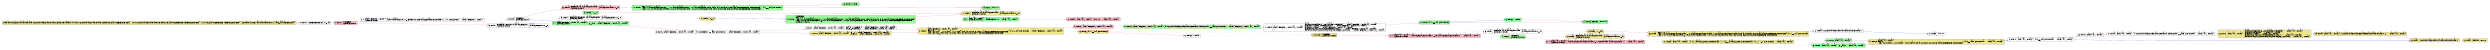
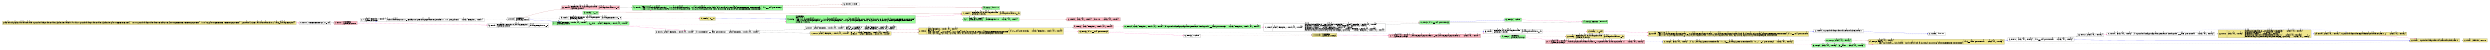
(851, 4) -> (851, 4)
